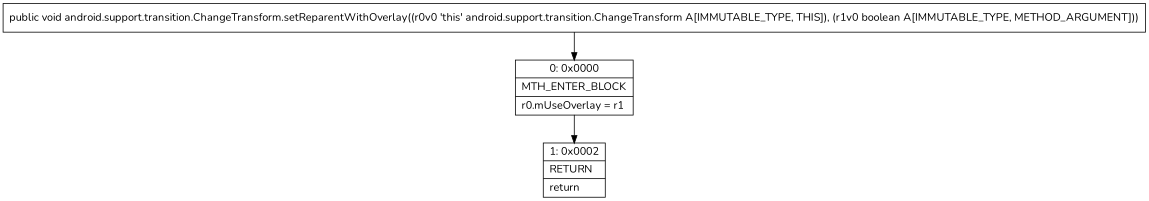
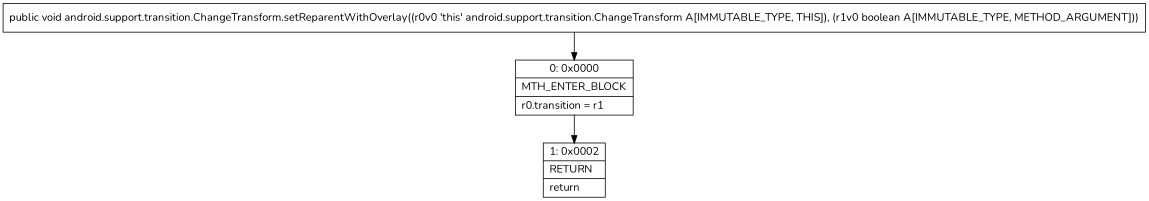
(573, 105) -> (563, 105)
